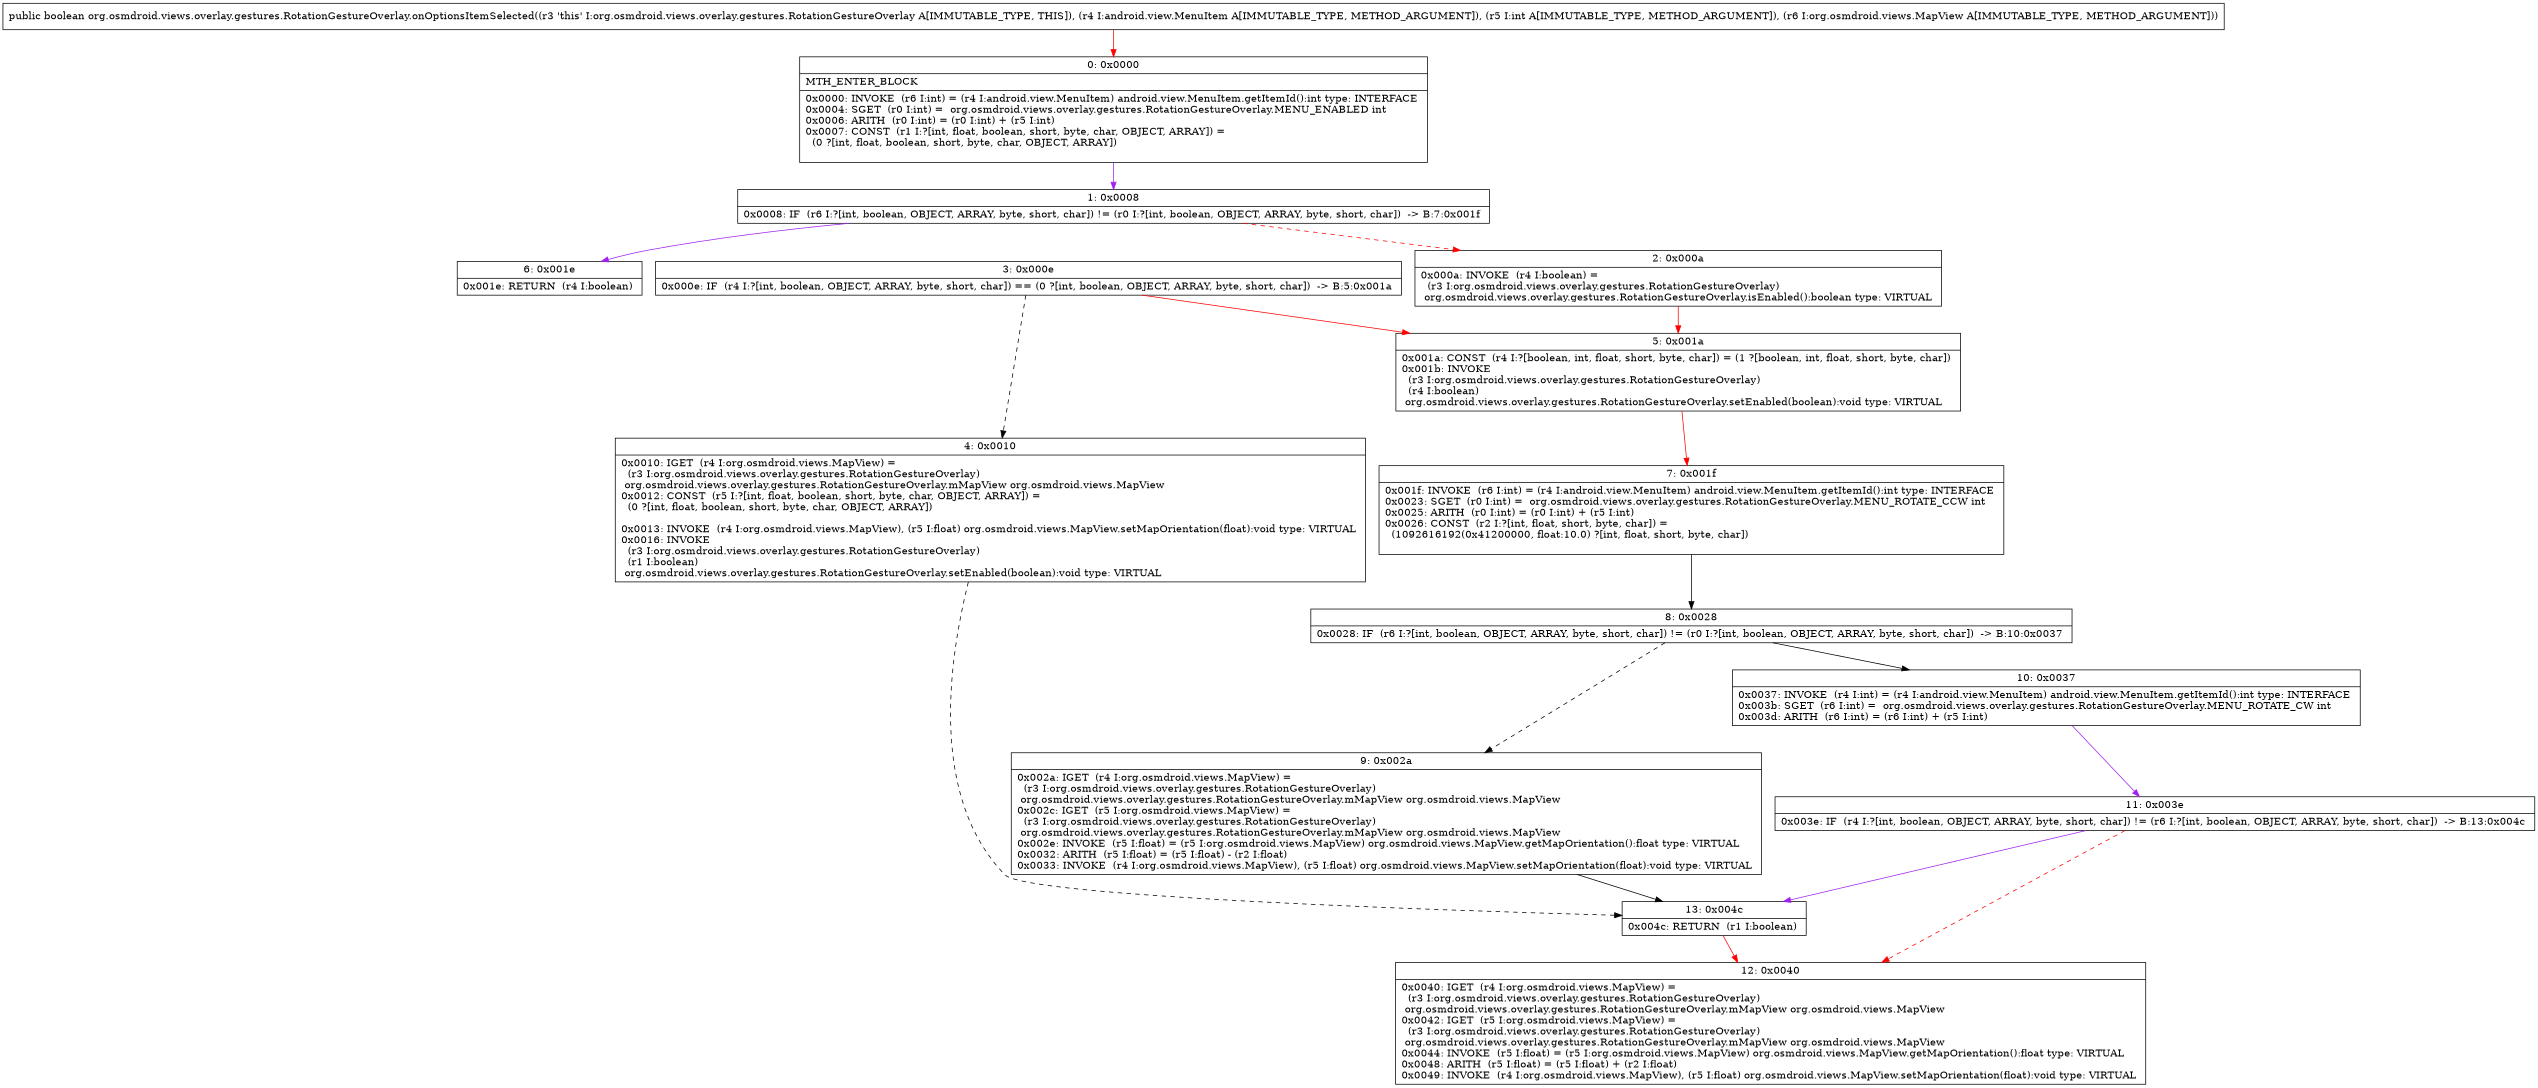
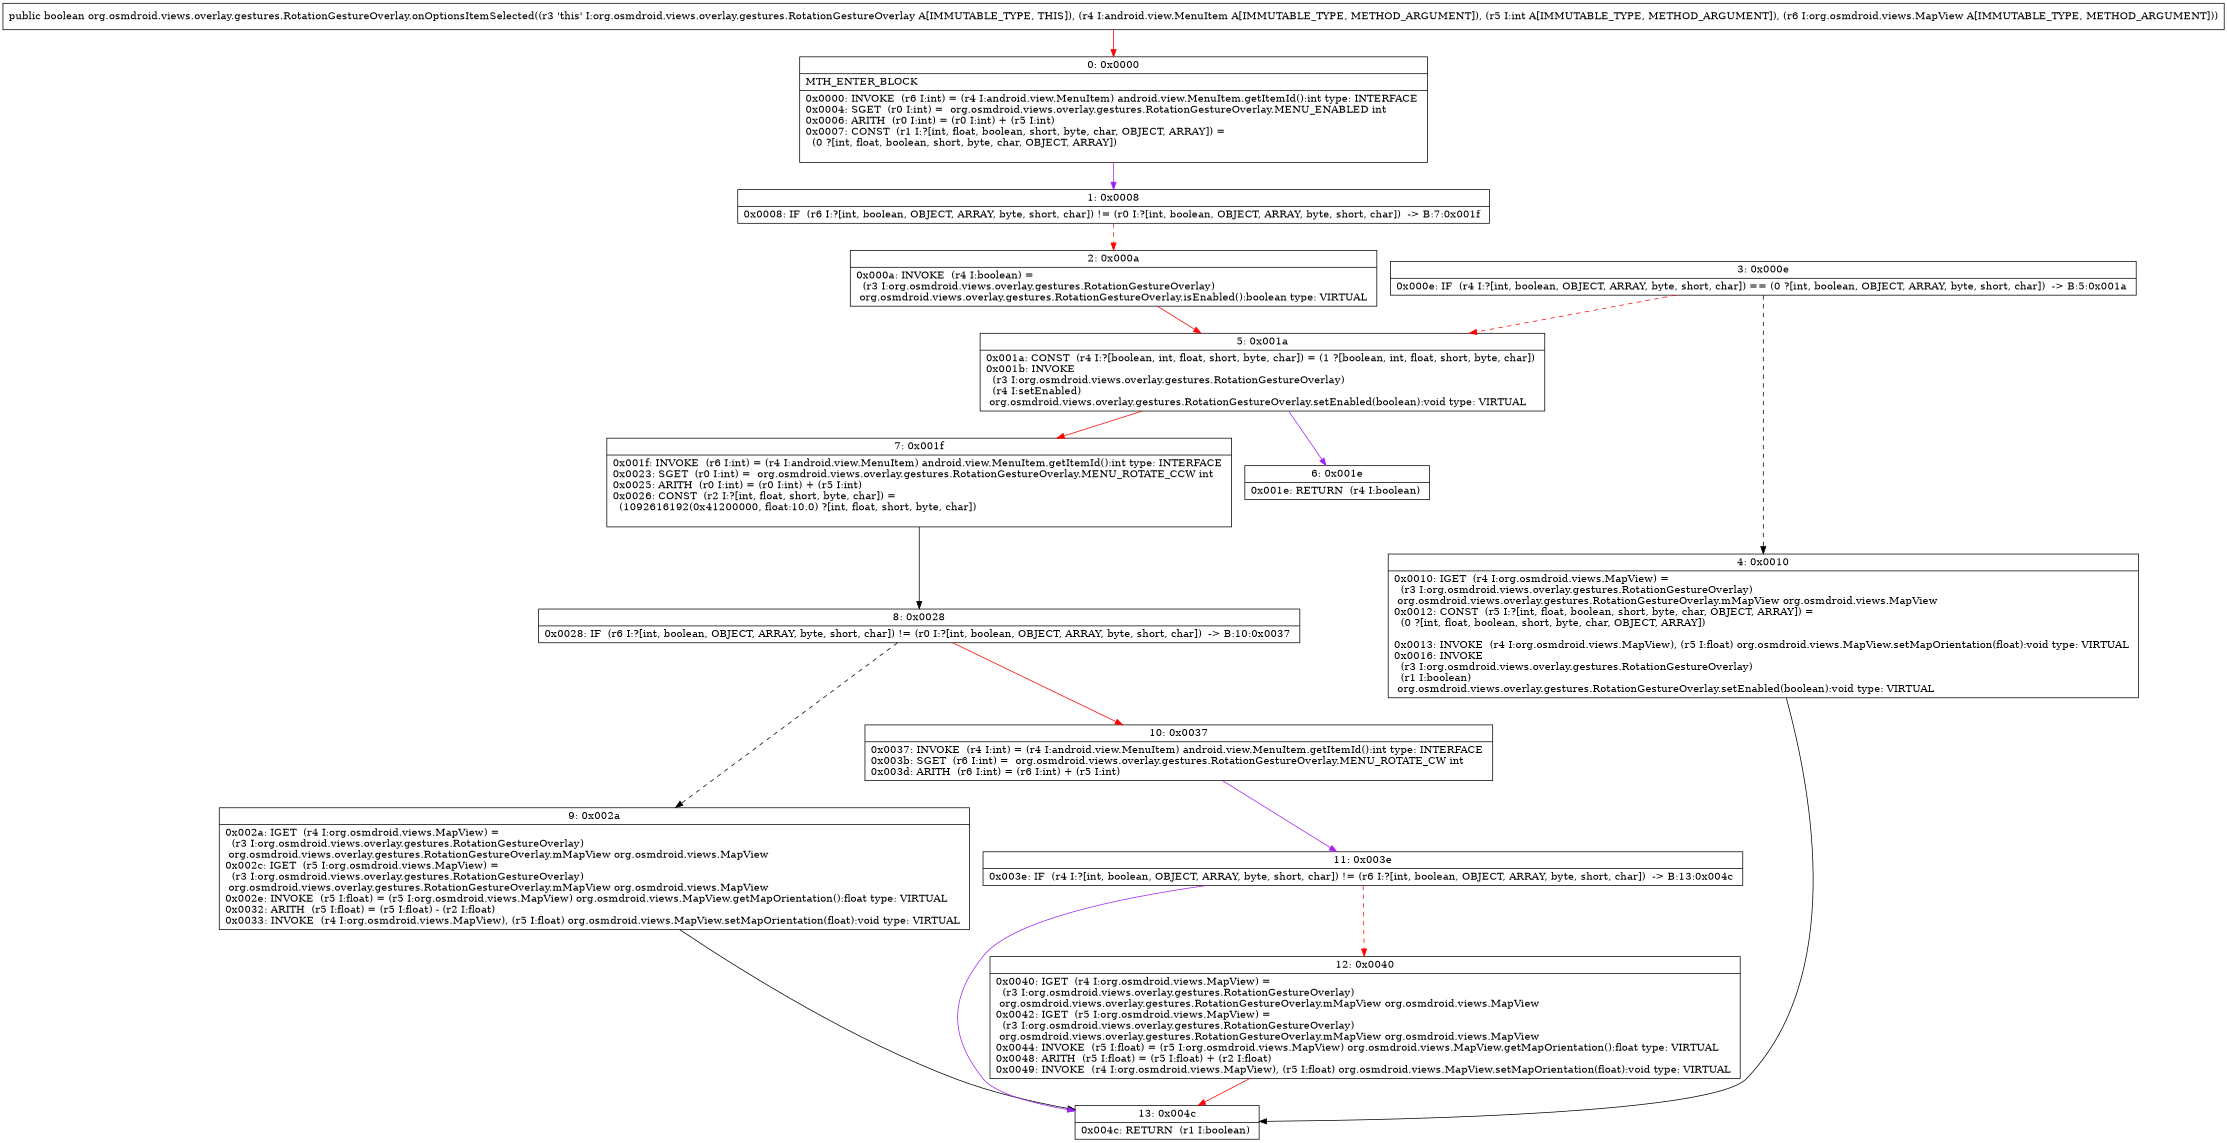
(728, 237) -> (1305, 435)
(1272, 314) -> (1576, 314)
(1441, 391) -> (1034, 391)
(1837, 656) -> (1034, 682)
(1155, 896) -> (1707, 1094)
(1729, 946) -> (1227, 1090)
